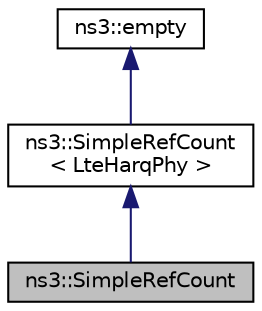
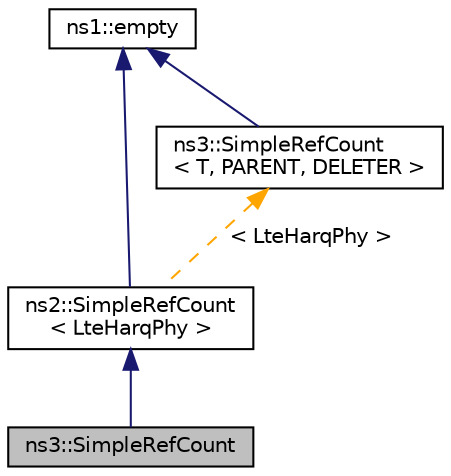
(131, 29) -> (123, 29)
(131, 156) -> (131, 318)
none -> (300, 158)
